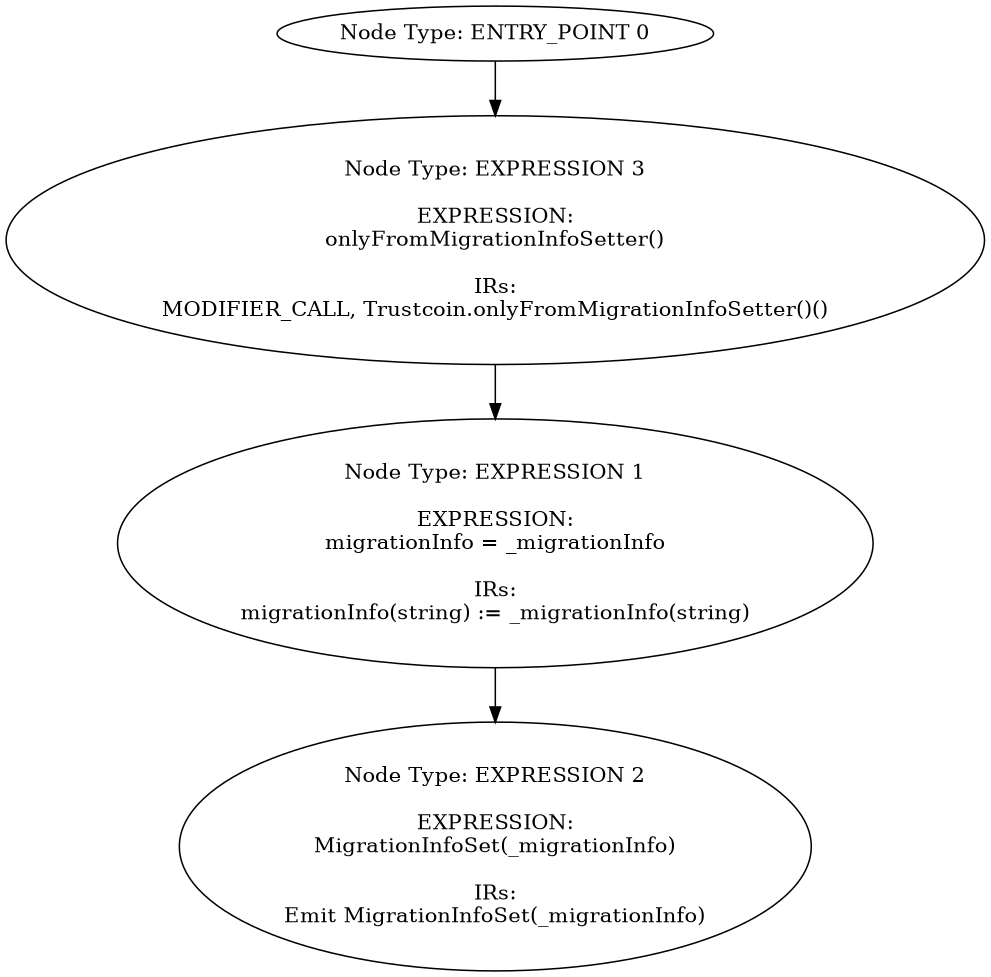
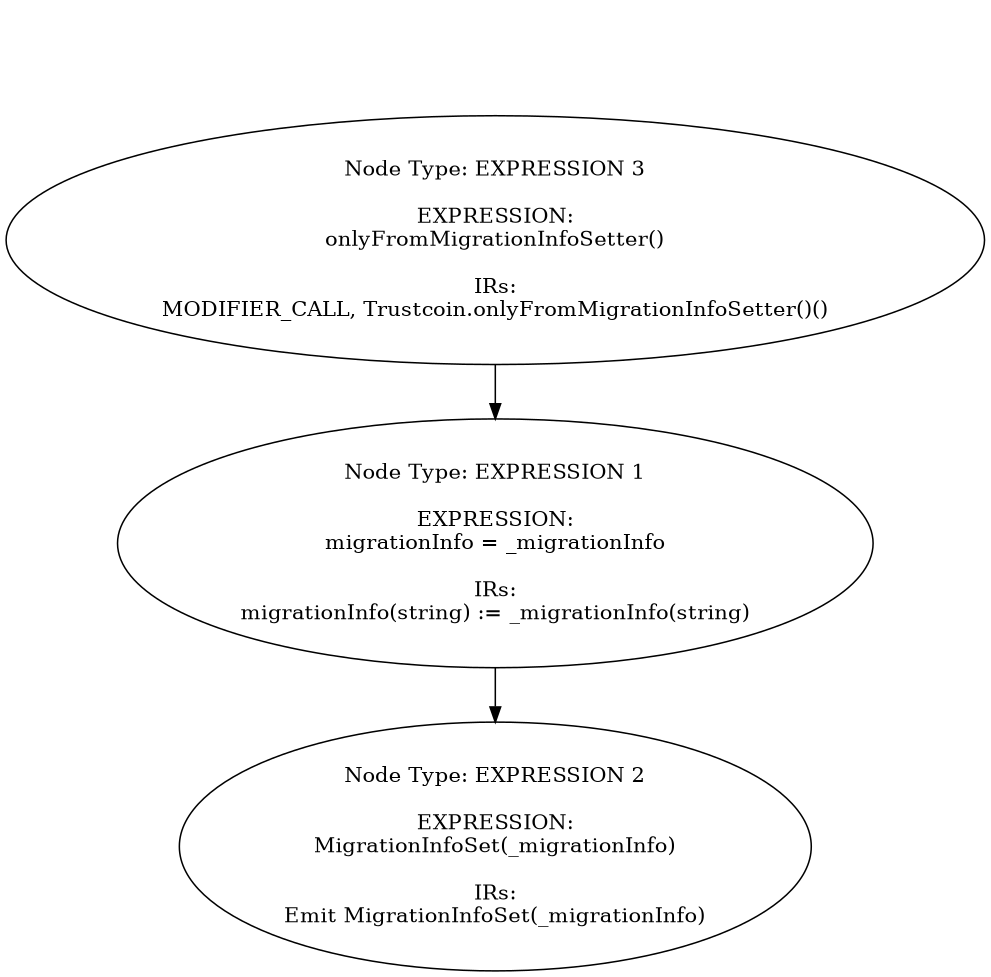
(495, 34) -> none
